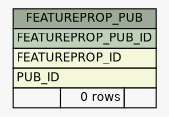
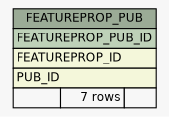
(101, 97) -> (101, 97)
